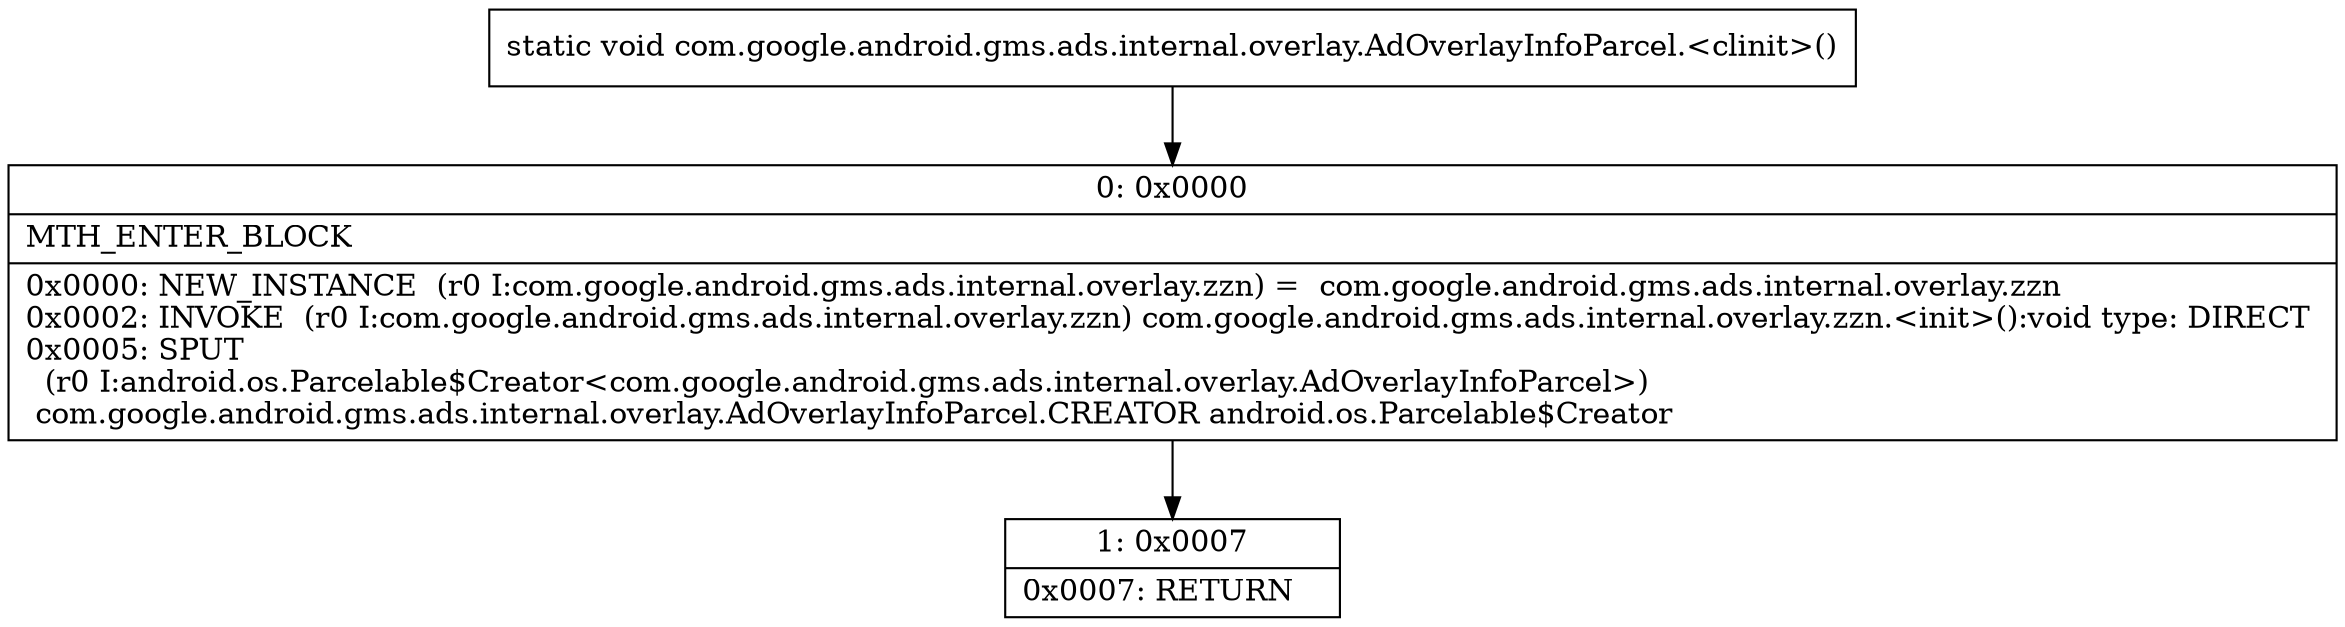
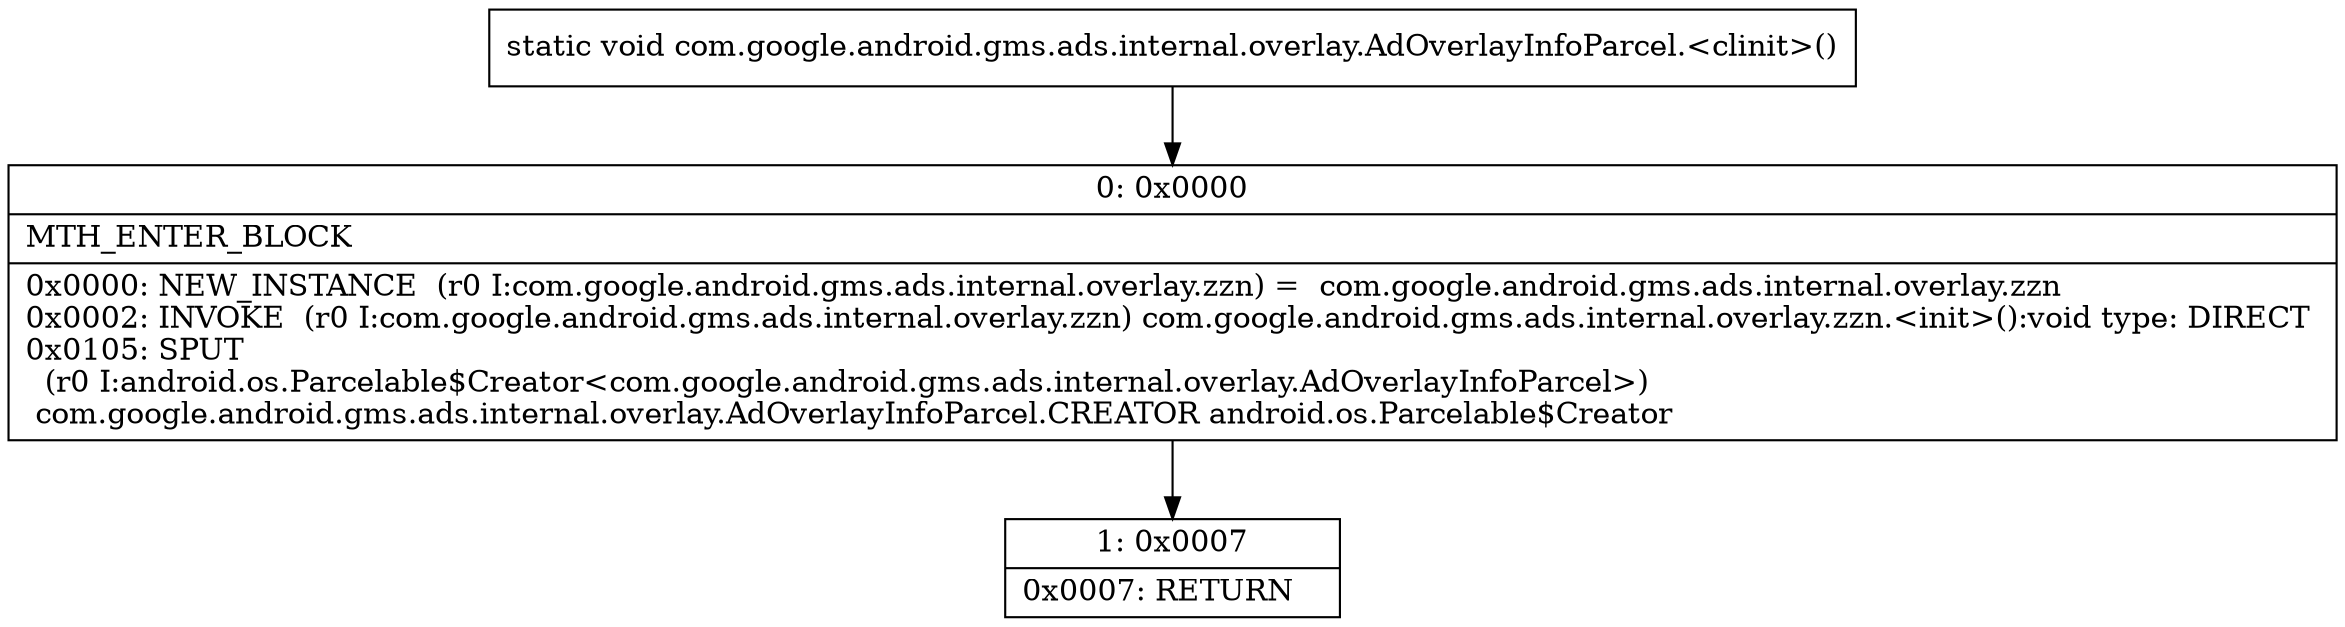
(145, 351) -> (145, 351)
